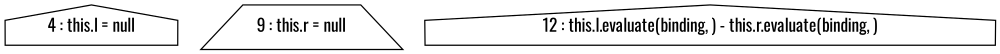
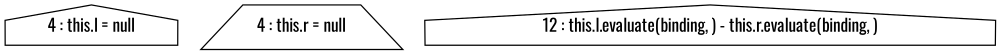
(302, 27) -> (302, 27)
